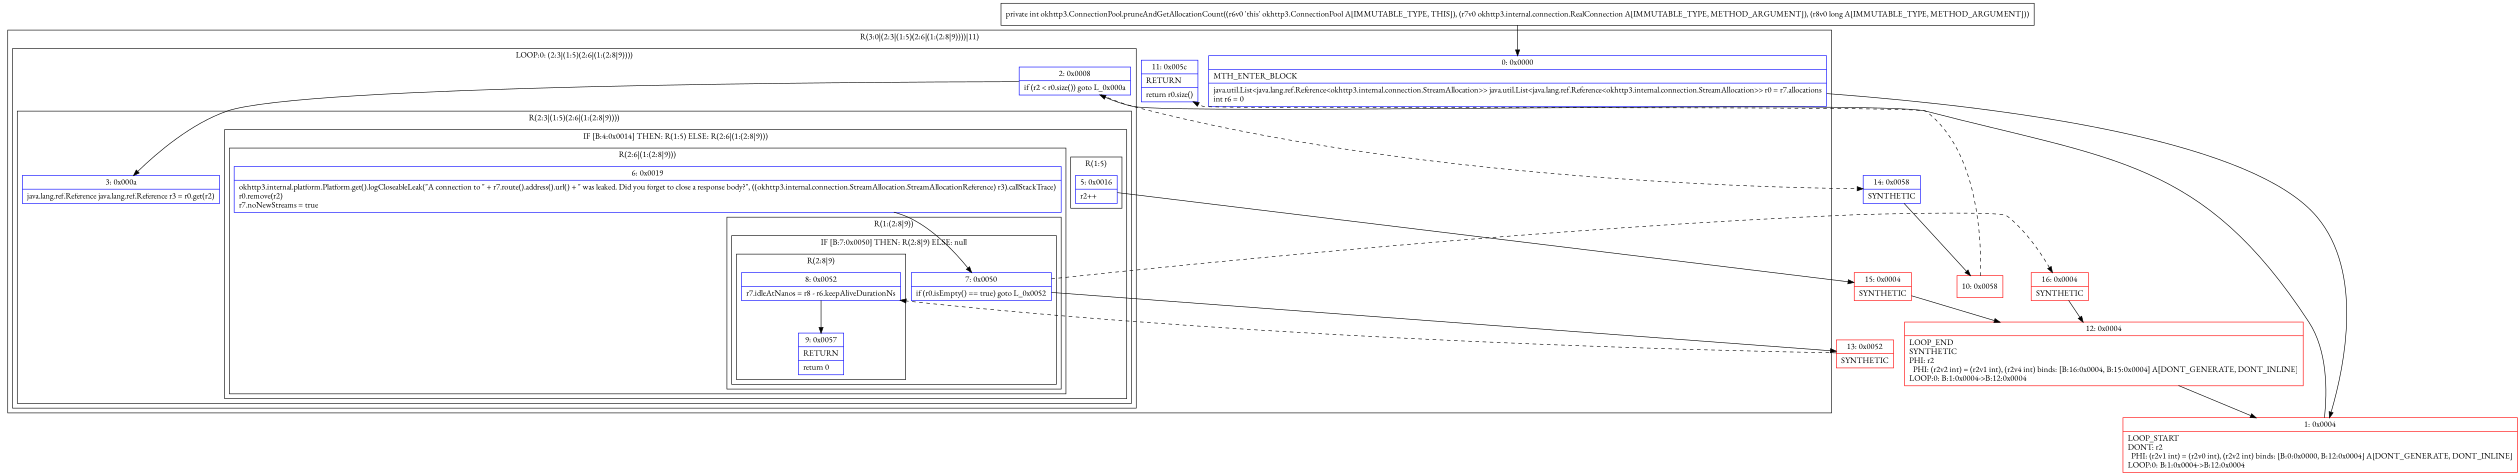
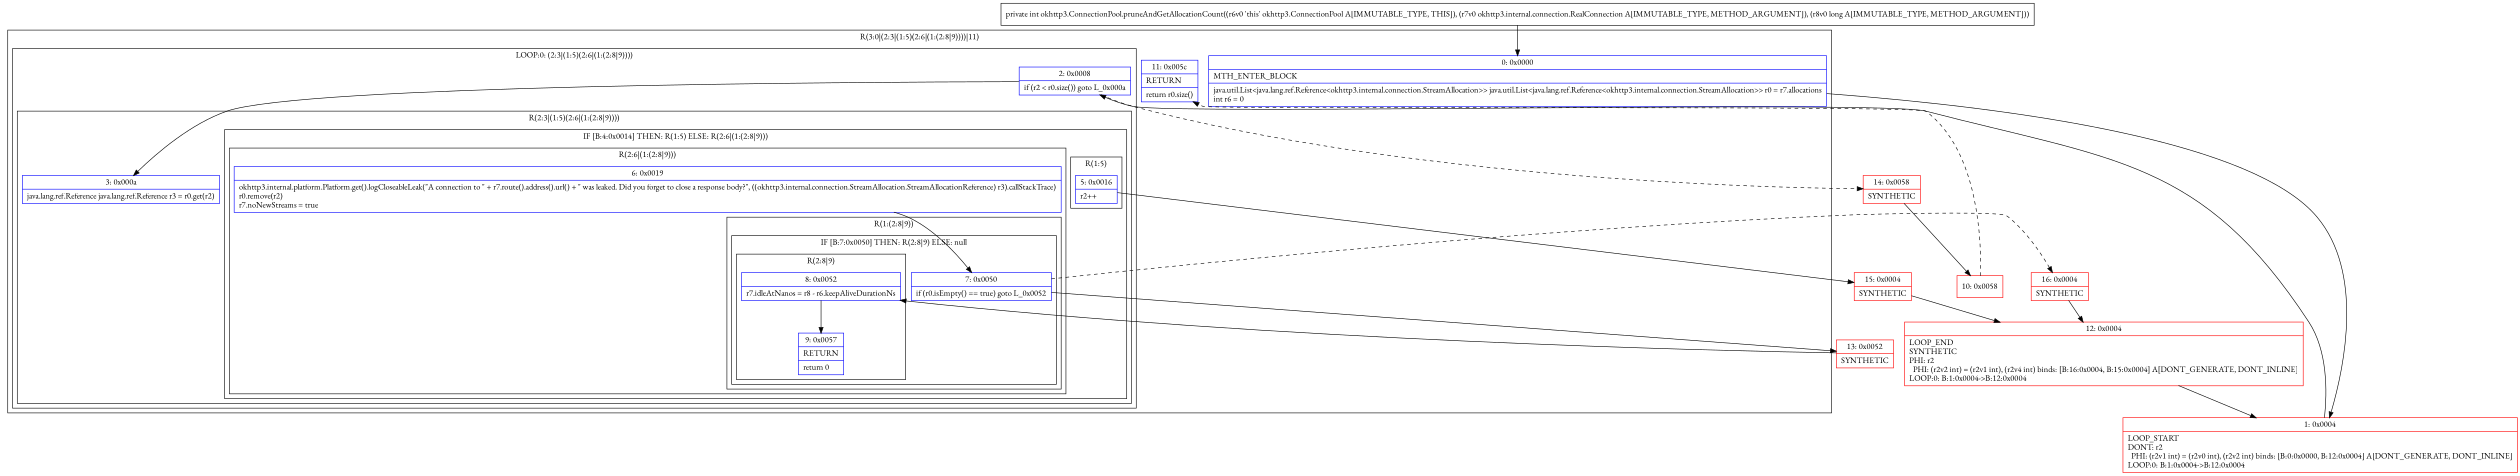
(1892, 189) -> (1892, 189)
(1371, 336) -> (1371, 336)
